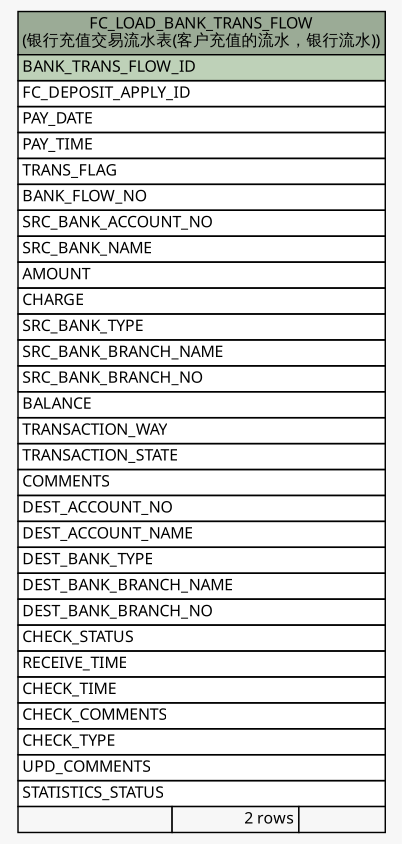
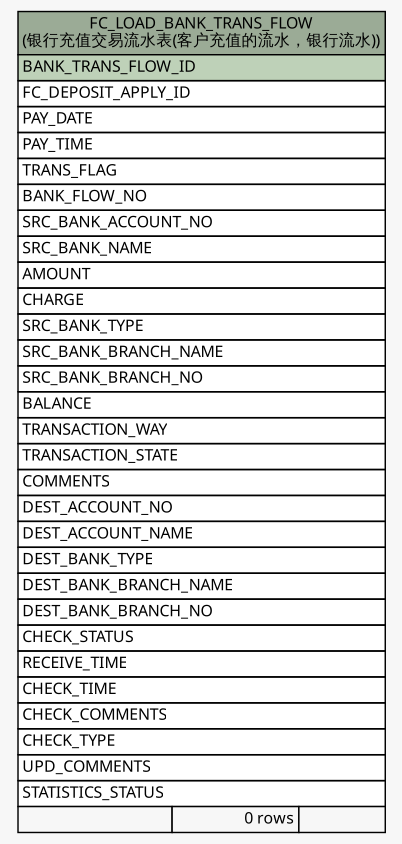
(269, 819) -> (269, 819)
